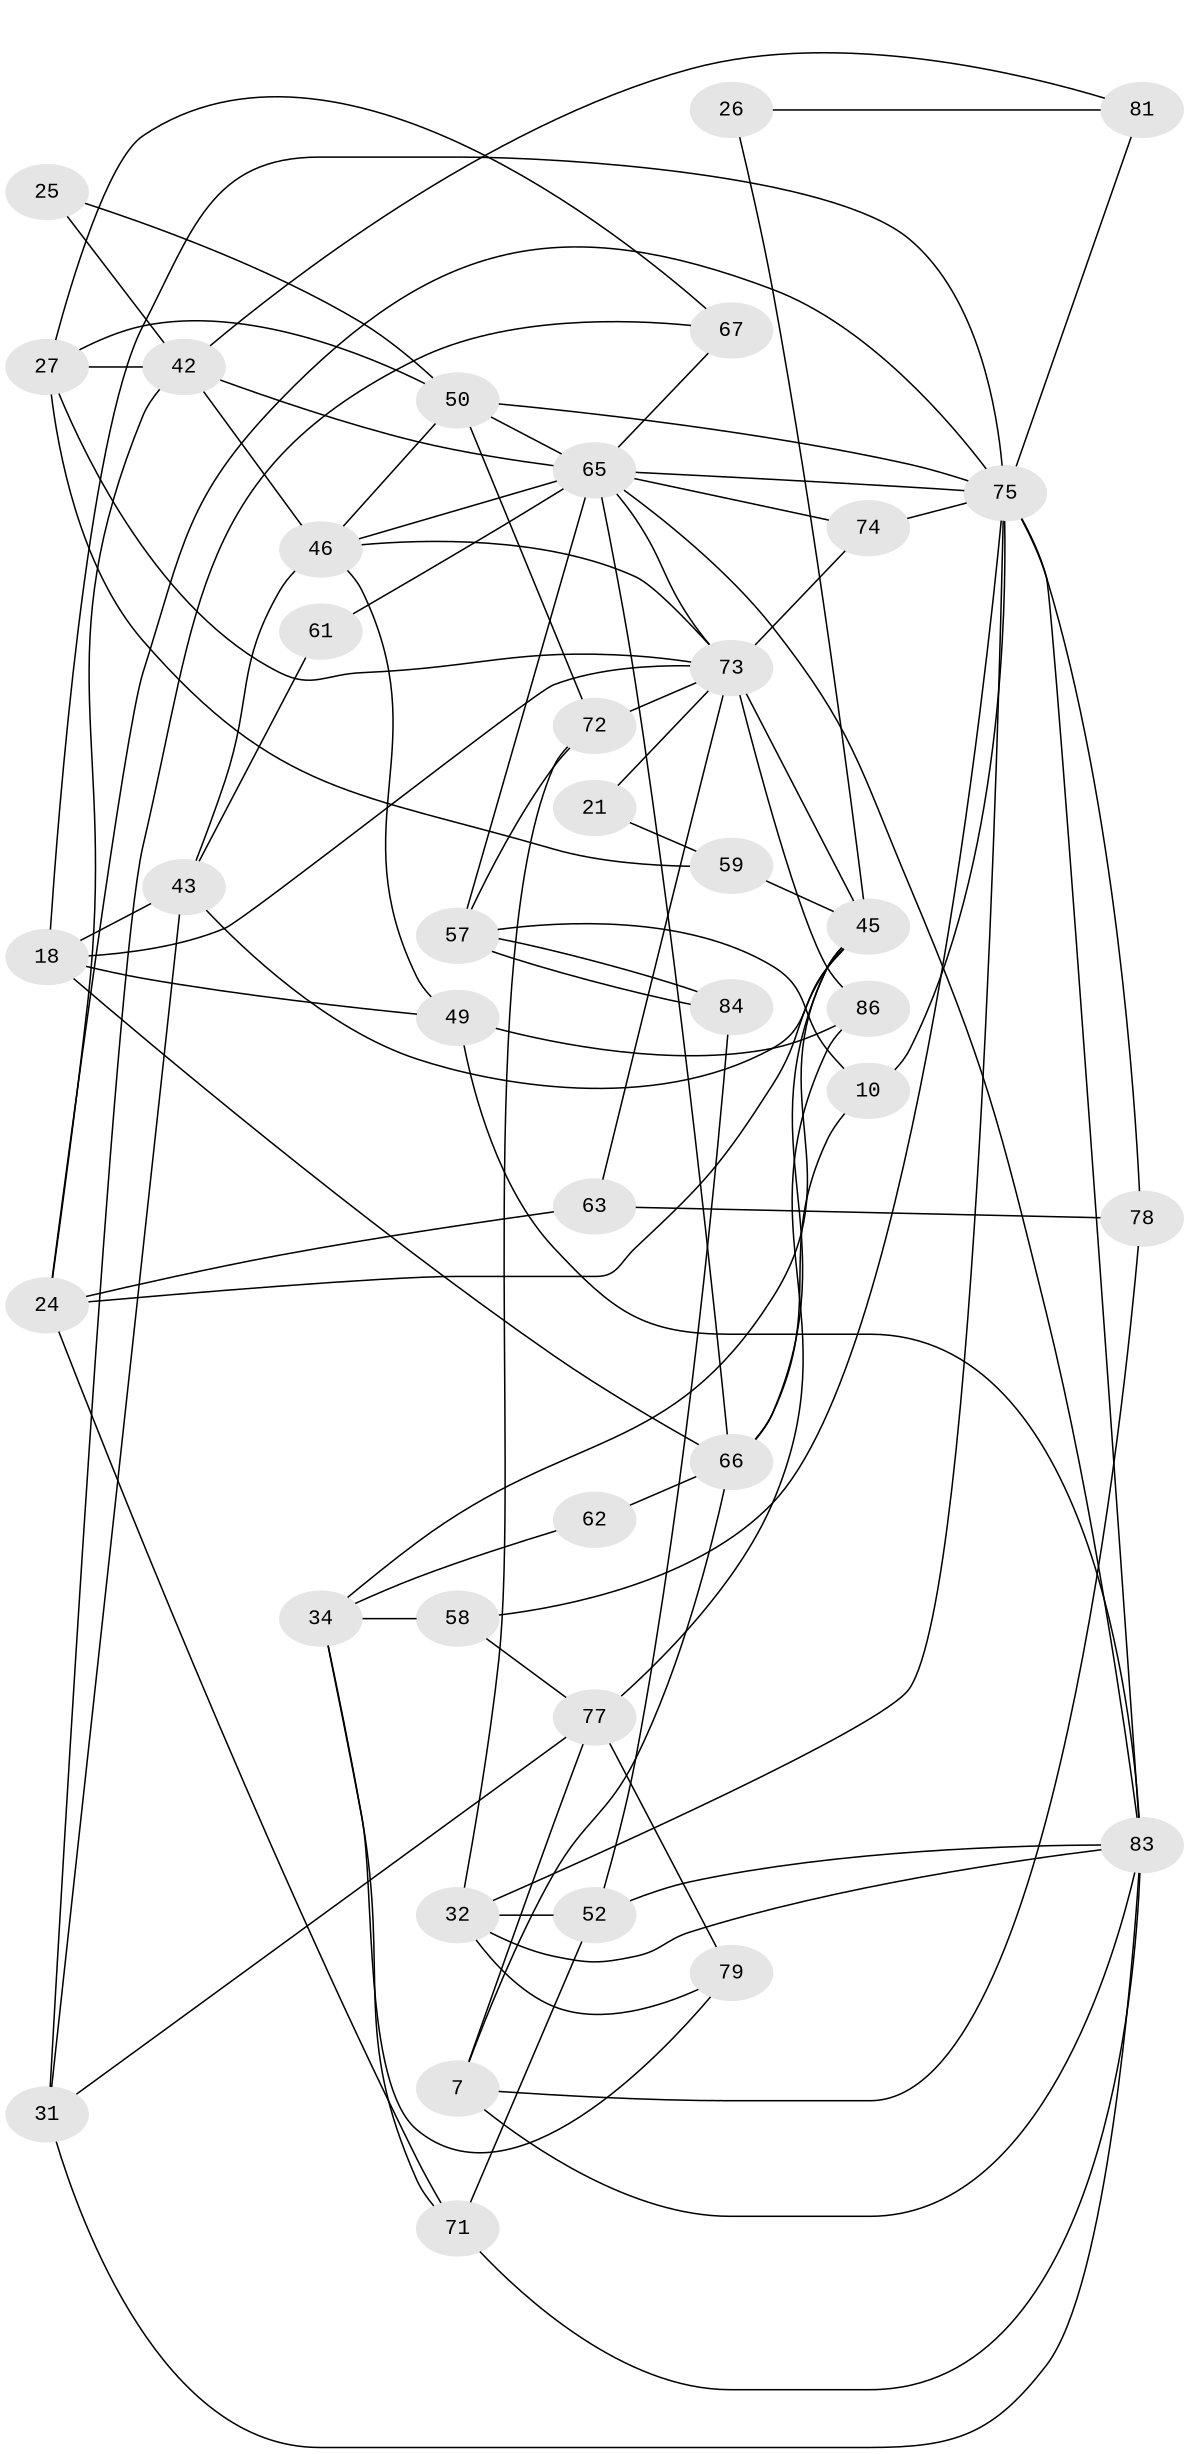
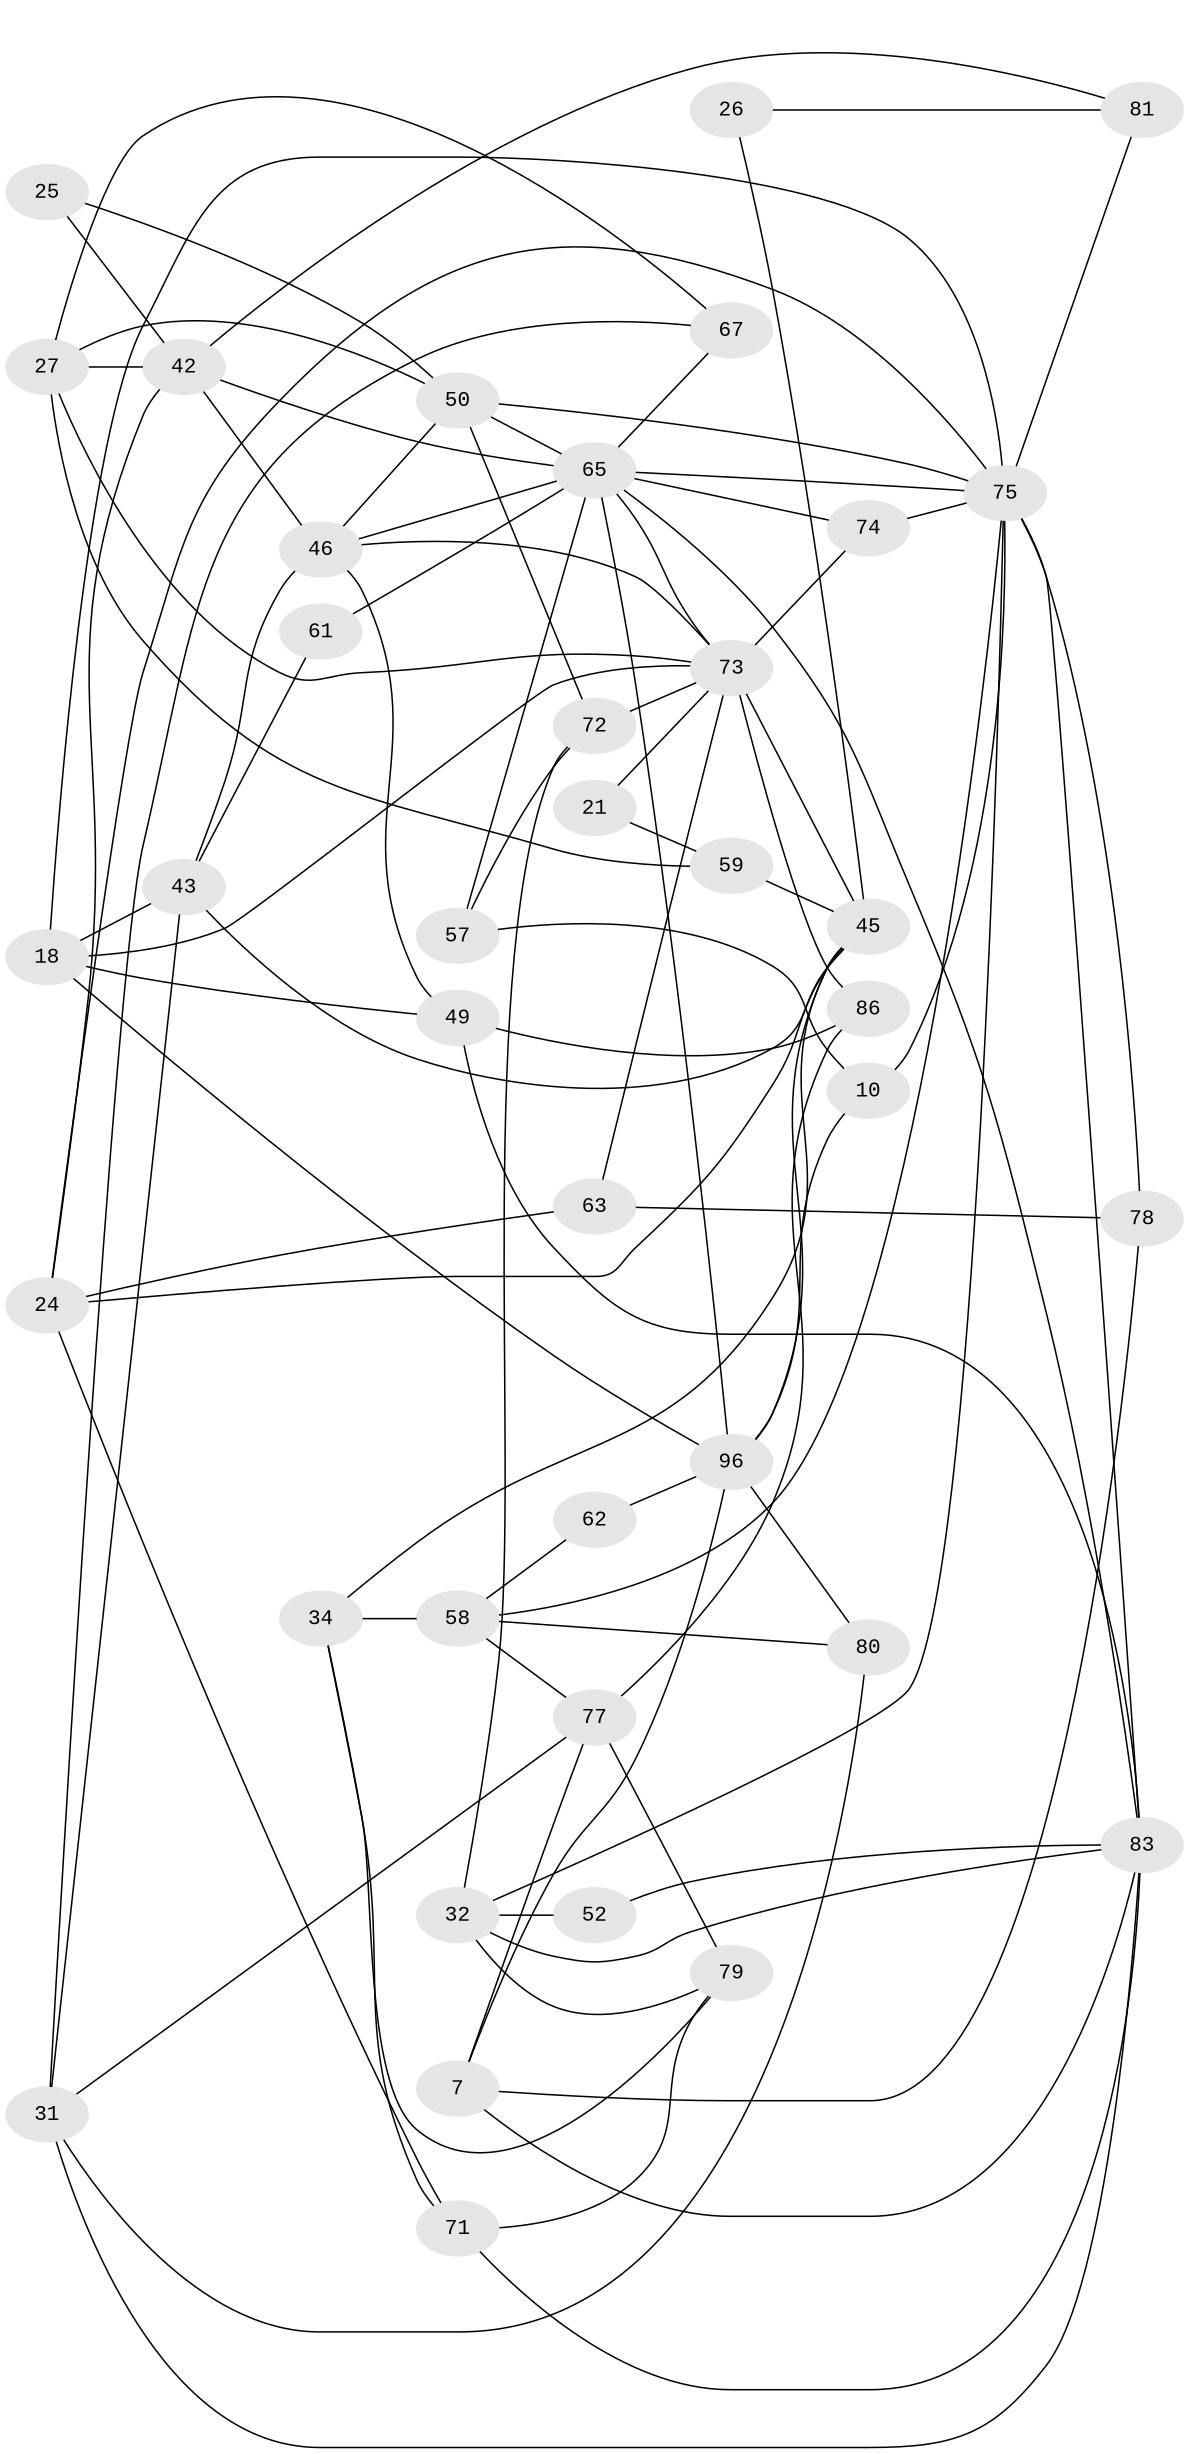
(732, 1007) -> none
(732, 1462) -> (732, 1462)
(455, 1564) -> (526, 1569)
none -> (868, 1648)
(526, 2072) -> (653, 2159)
